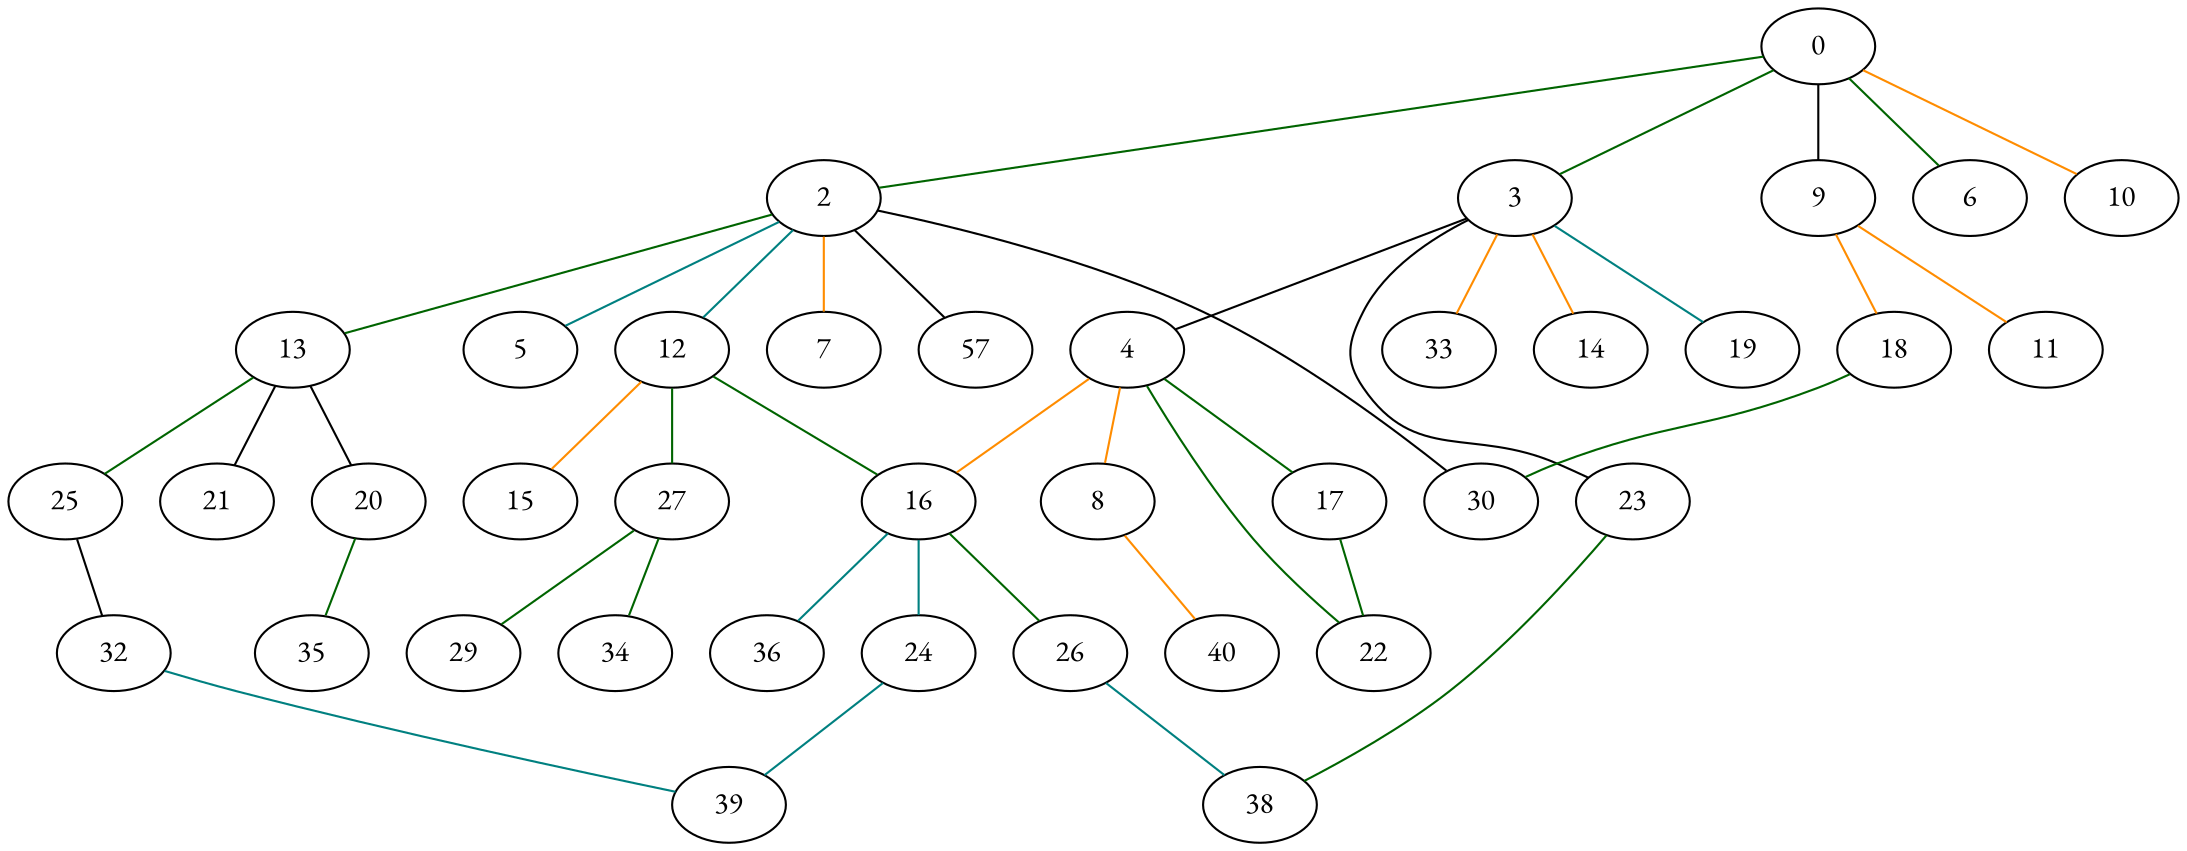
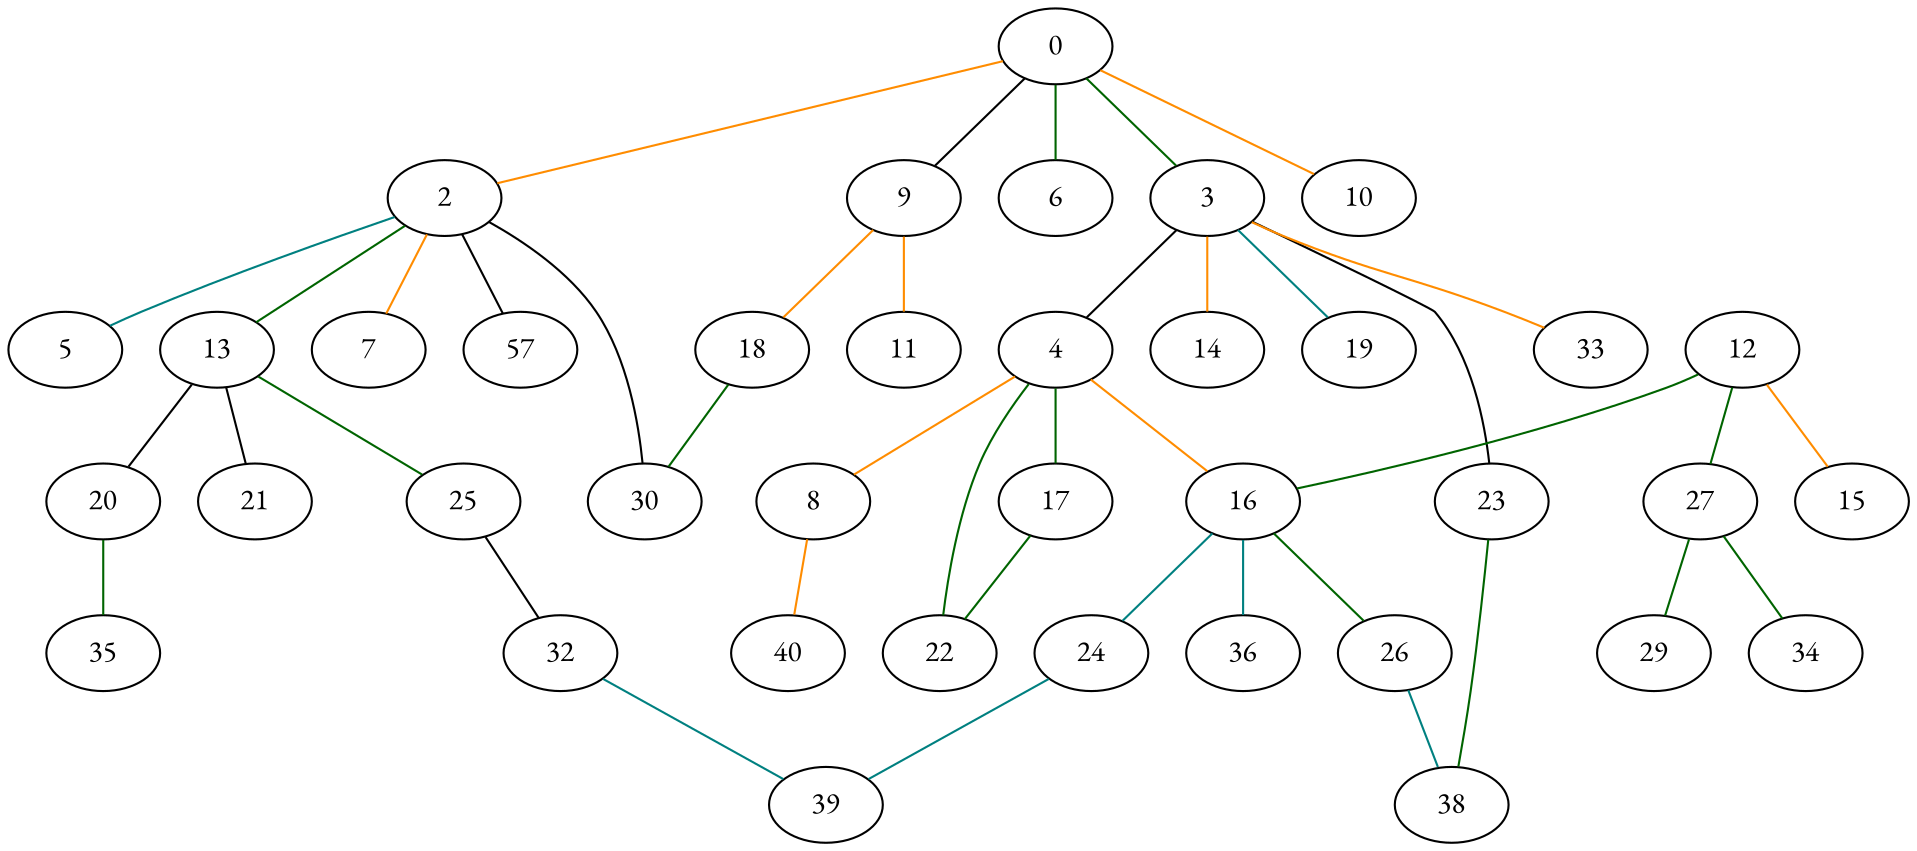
(1321, 122) -> (750, 122)
(748, 274) -> none
